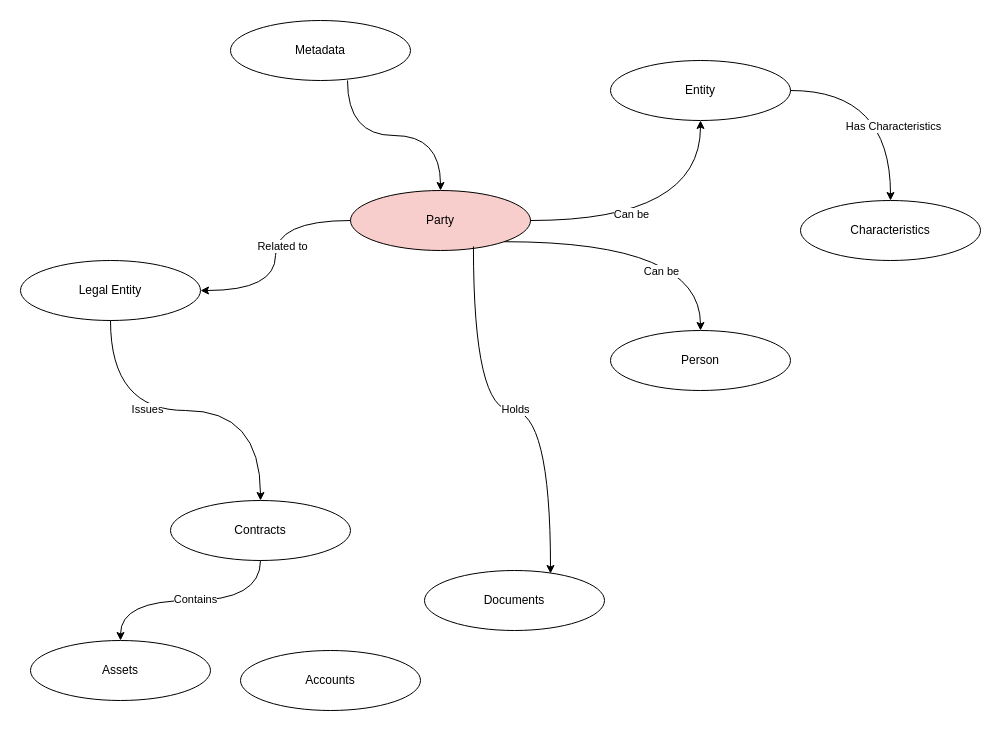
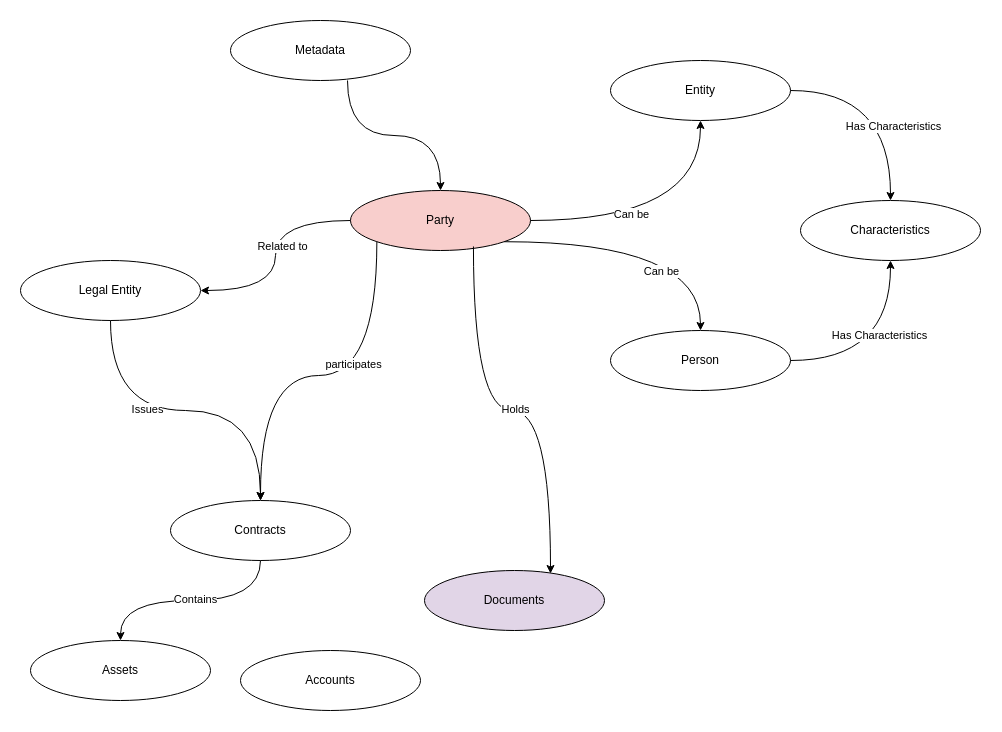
none -> (864, 338)
none -> (330, 374)
(515, 601) -> (515, 601)
